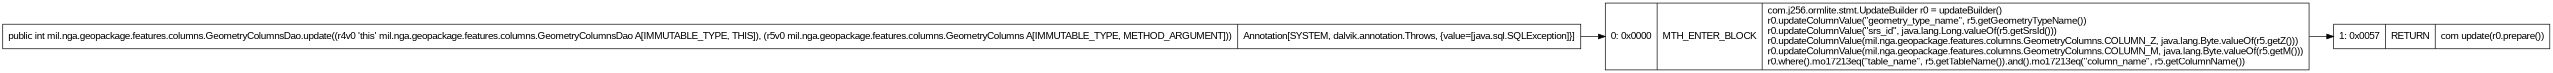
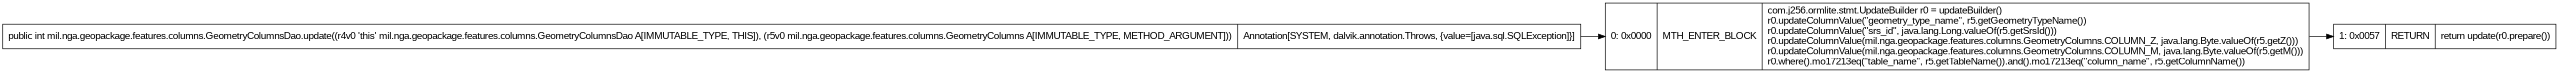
(2493, 36) -> (2496, 36)
